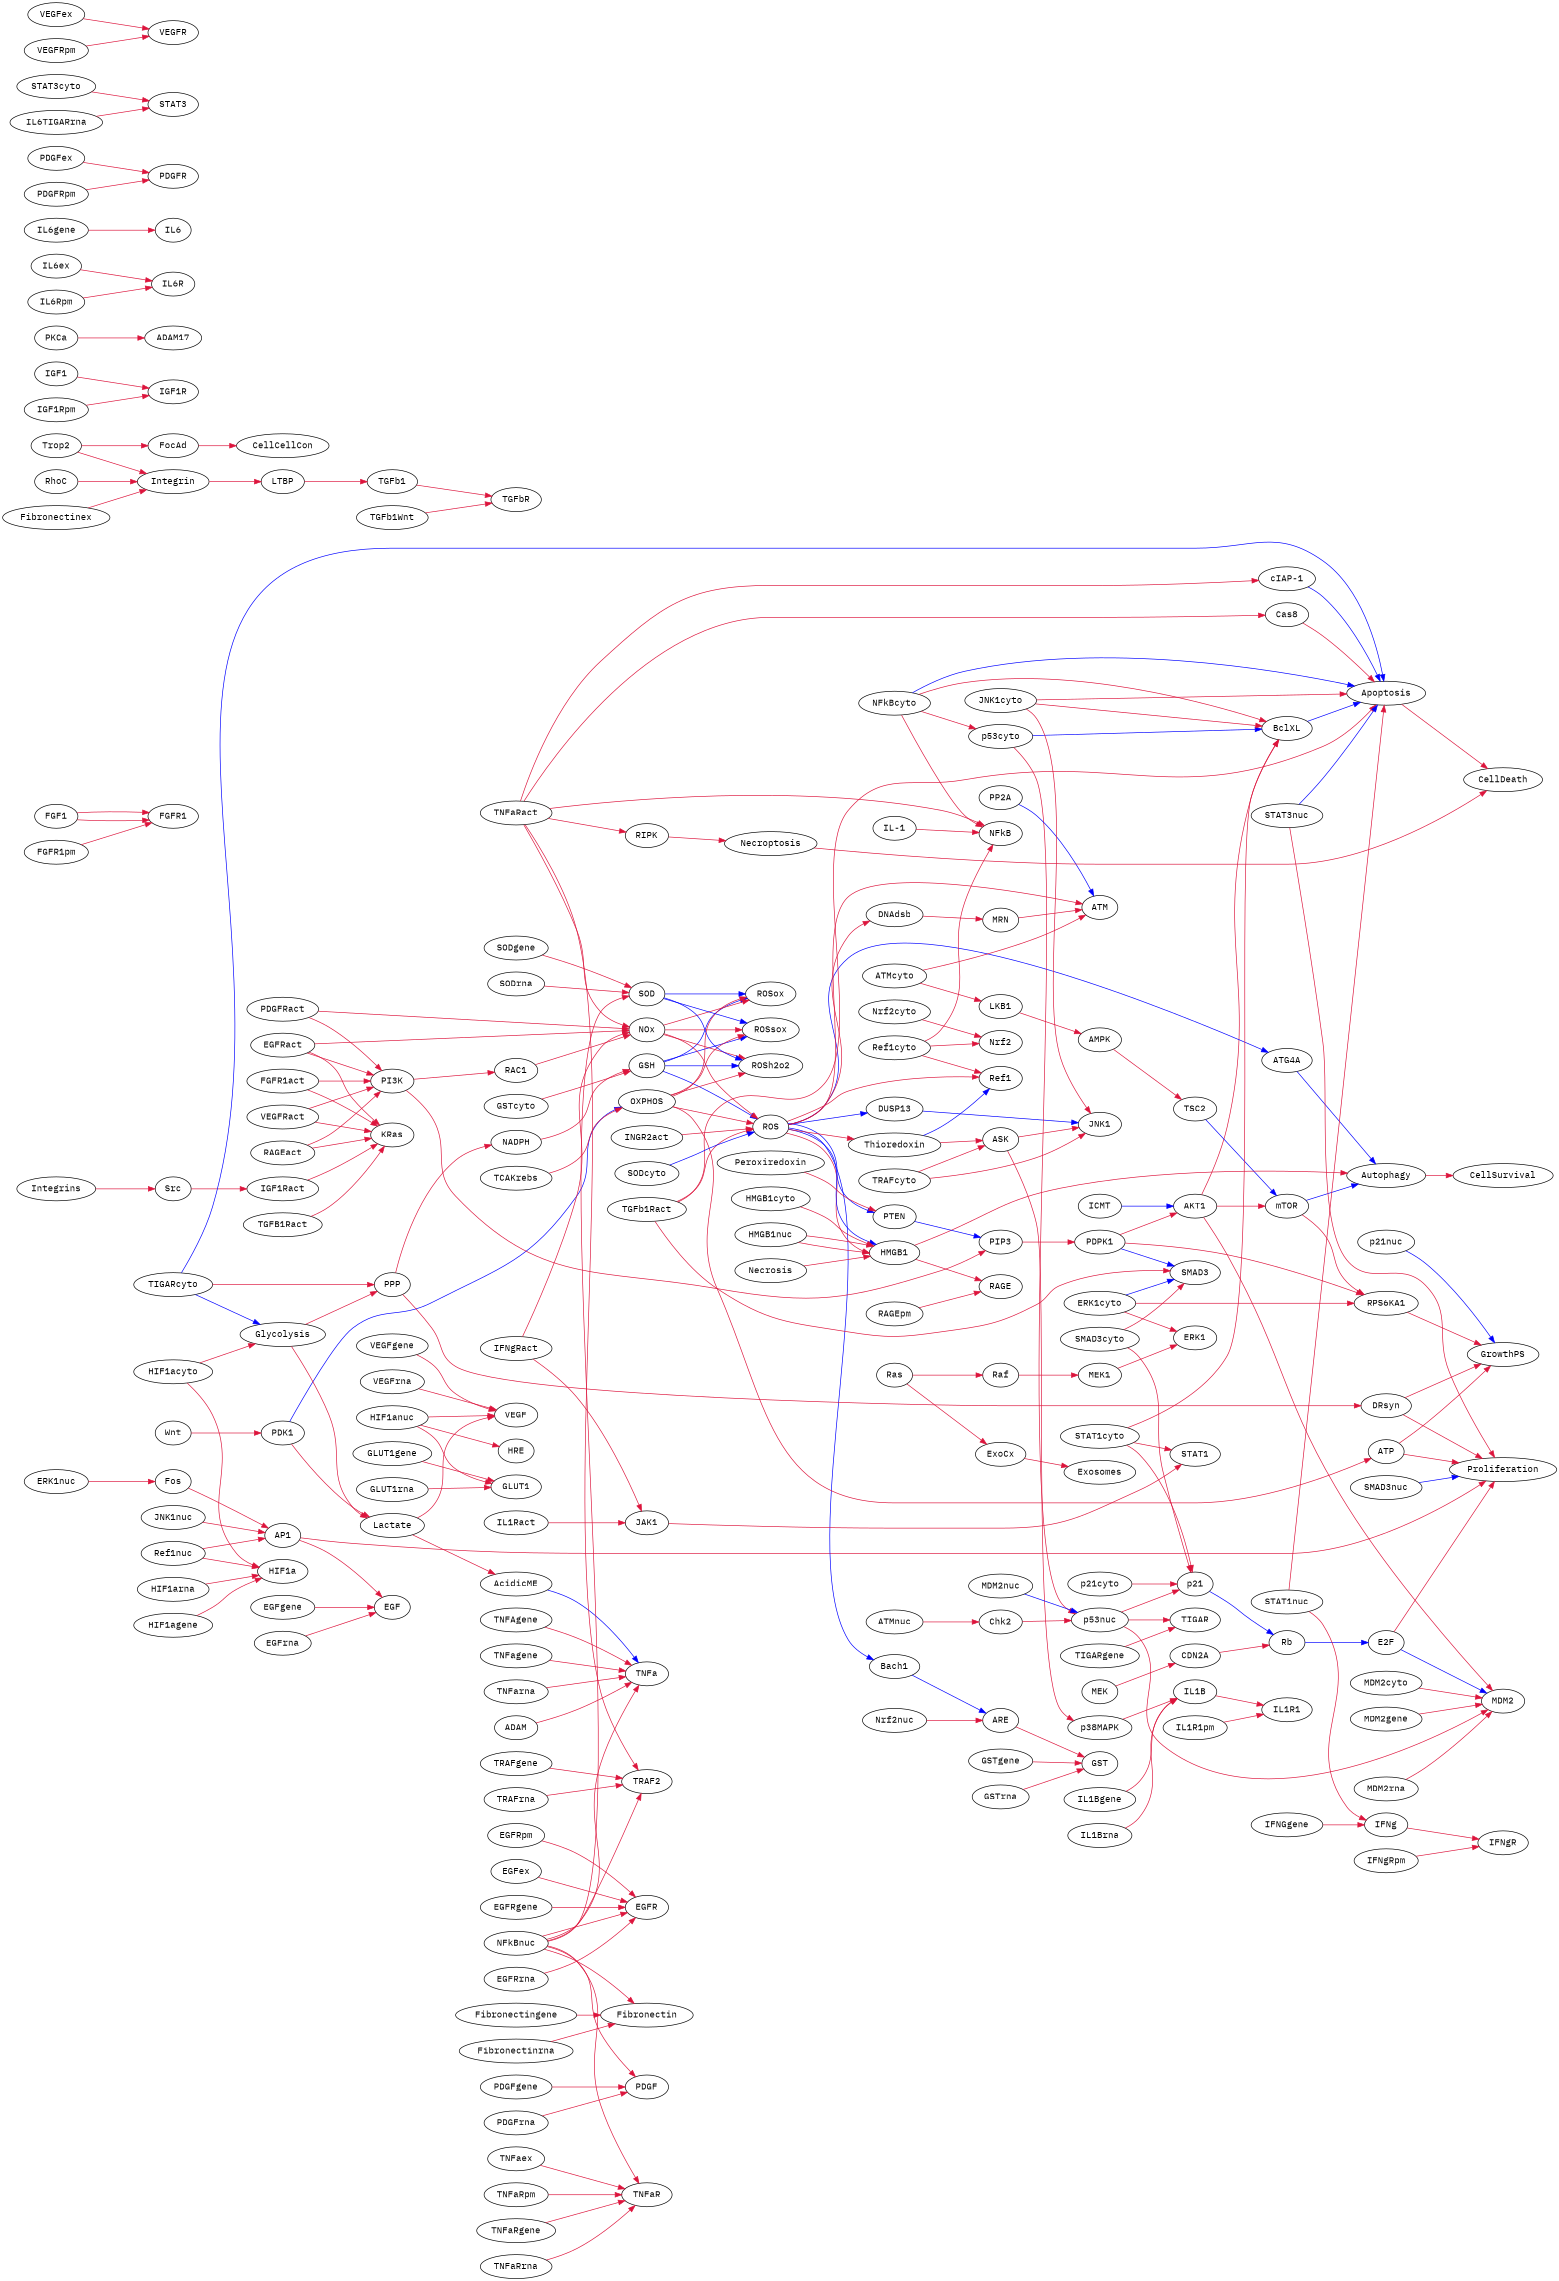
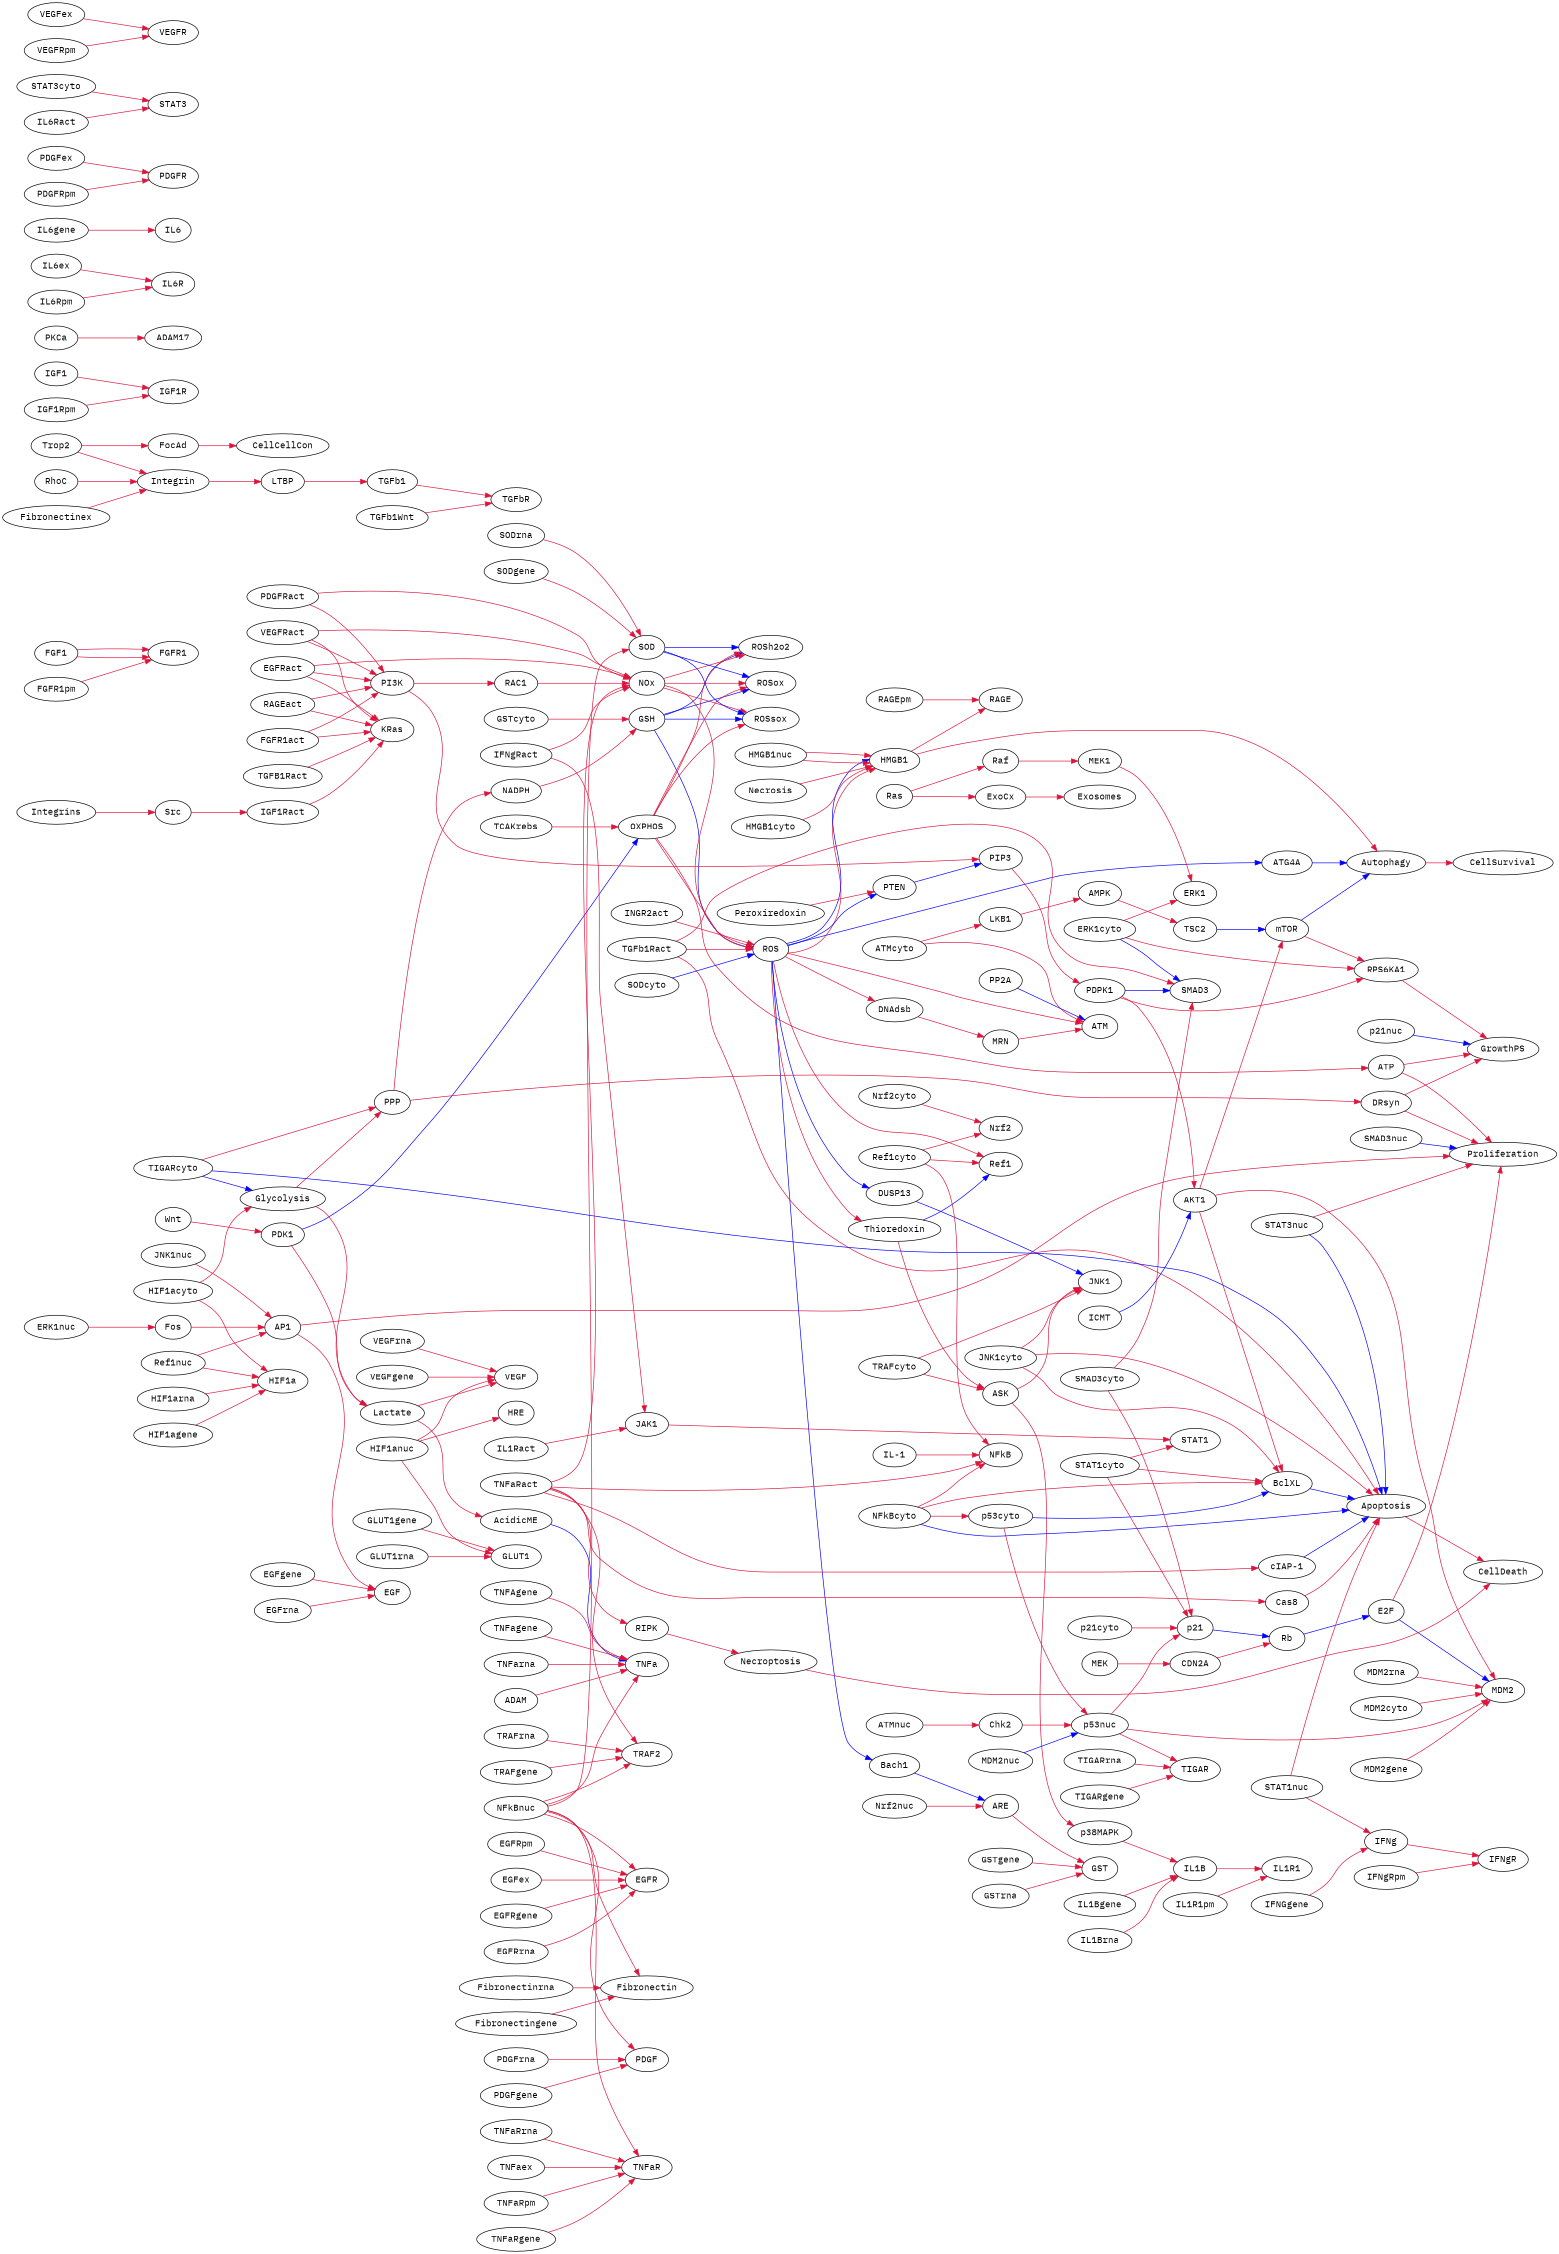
(56, 122) -> (56, 122)
none -> (475, 635)
none -> (1100, 1761)
